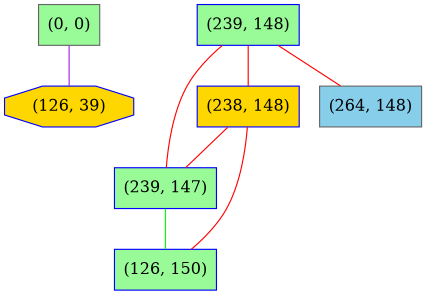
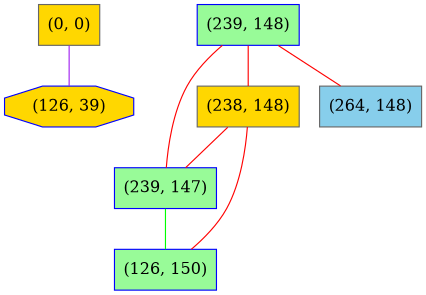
(69, 25) -> (69, 25)
(248, 107) -> (248, 107)
